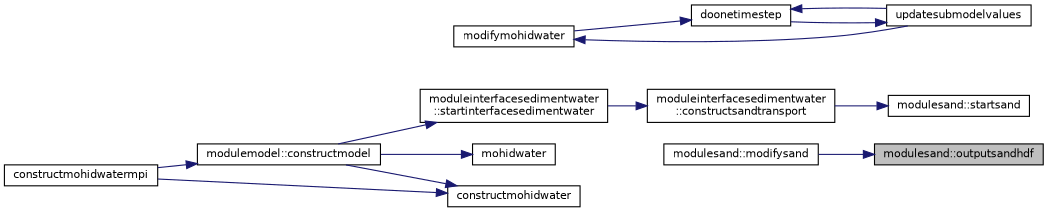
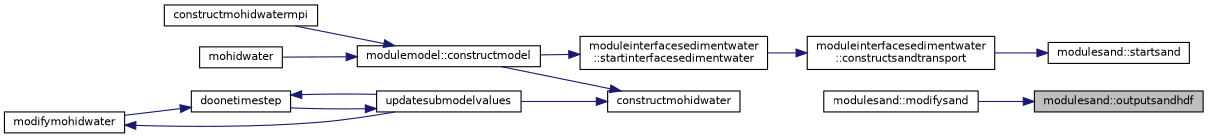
(421, 154) -> (314, 57)
(297, 186) -> (559, 101)
